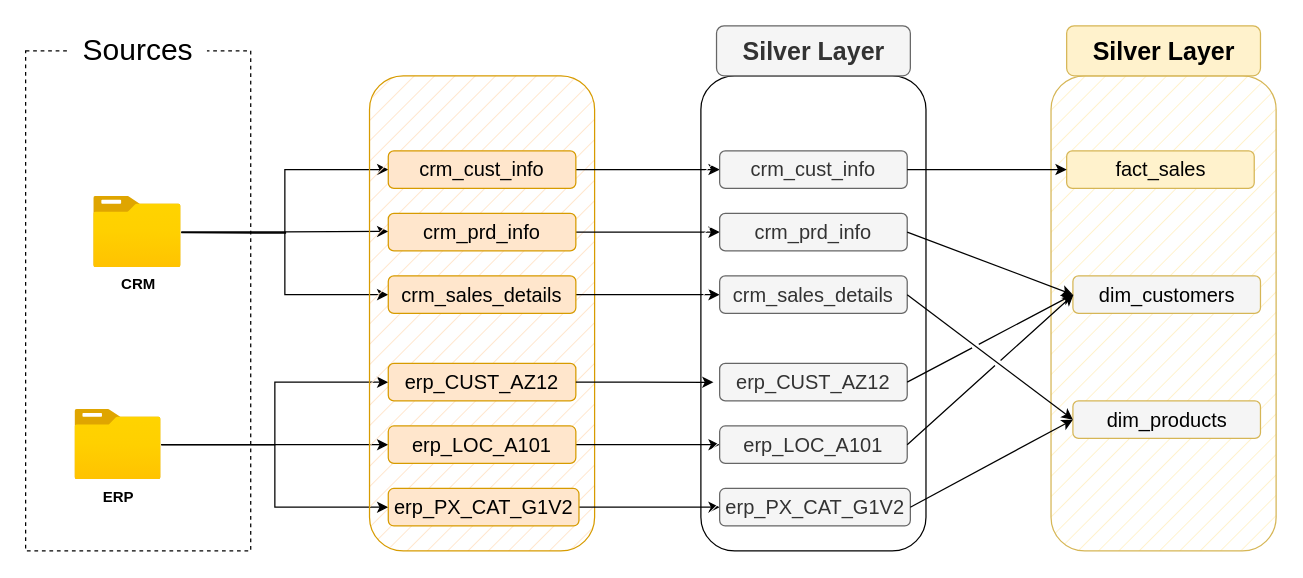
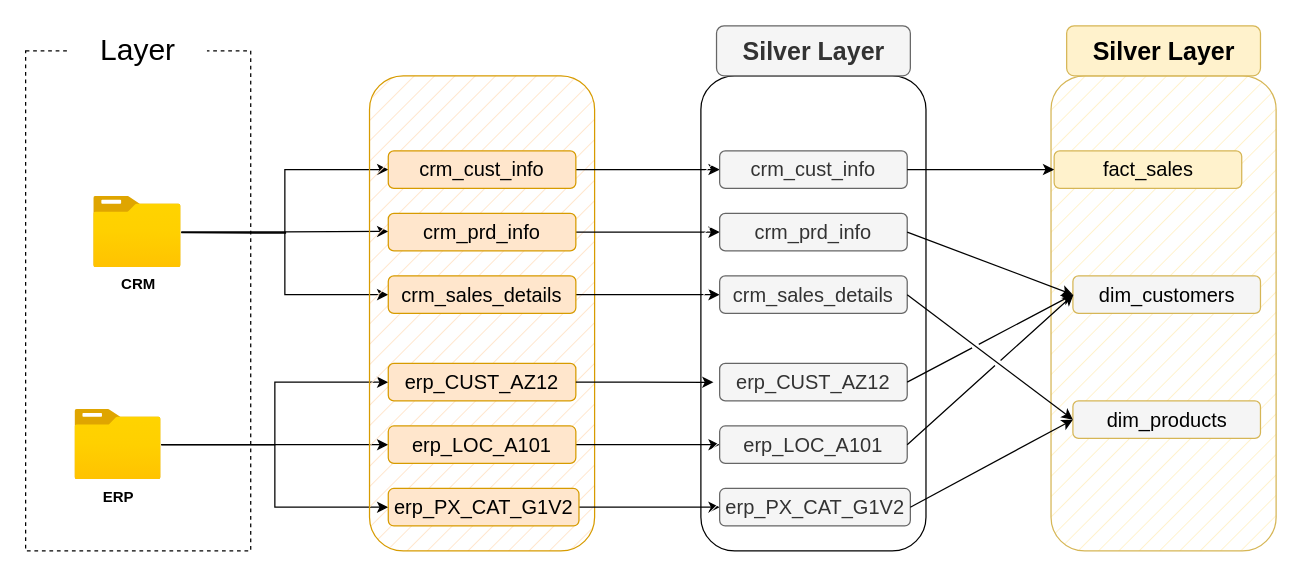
(138, 51) -> (138, 51)
(1160, 169) -> (1148, 169)
